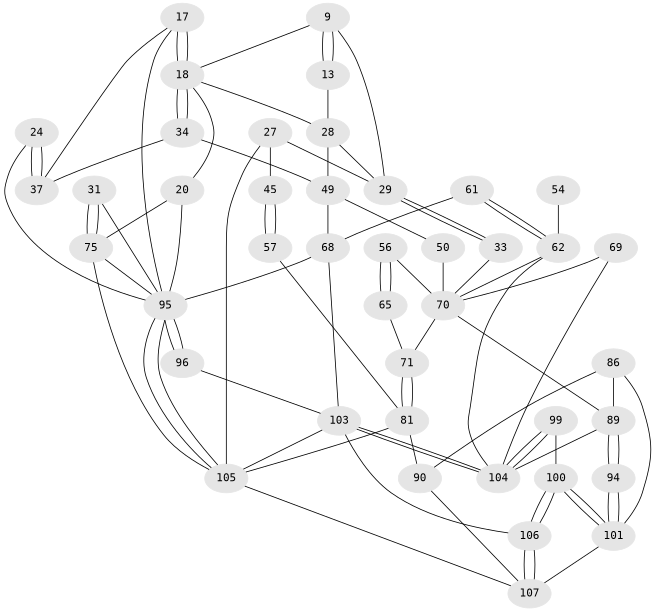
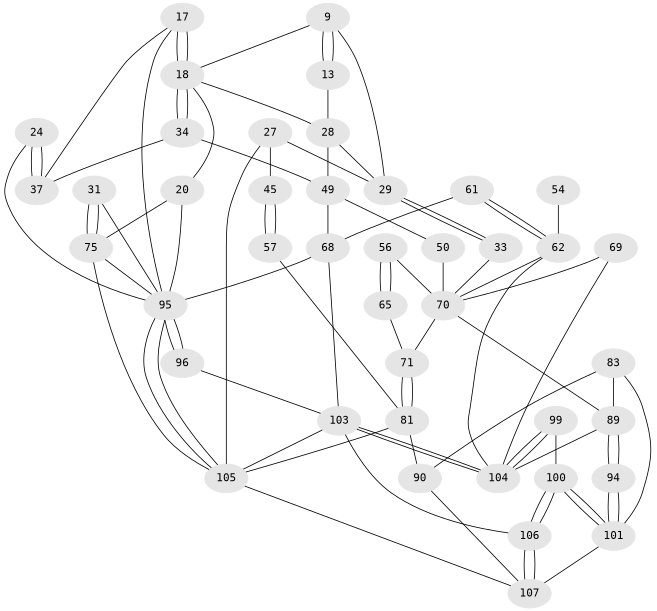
(614, 363) -> (614, 363)
